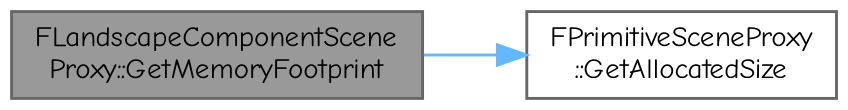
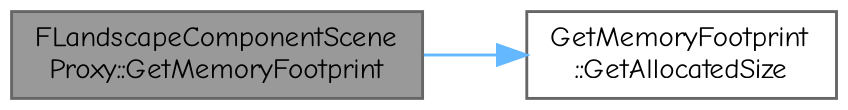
(682, 55) -> (682, 55)
